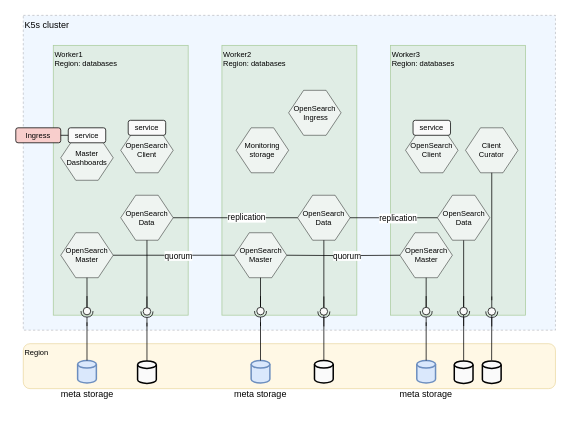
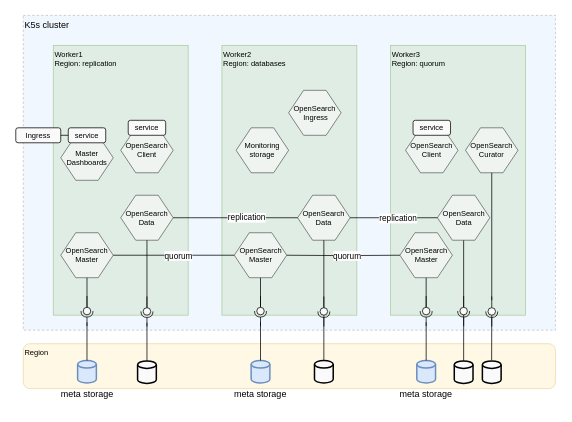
(87, 60) -> (88, 60)
(425, 60) -> (418, 60)
(38, 135) -> (38, 135)
(492, 150) -> (492, 150)
